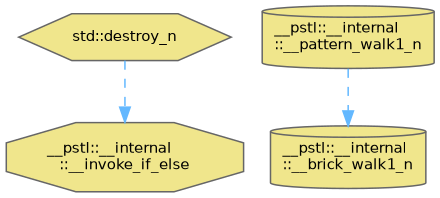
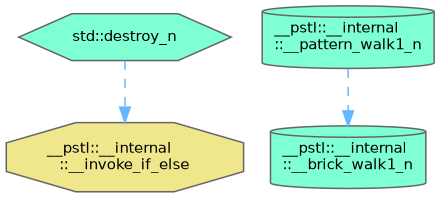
(125, 37) -> (125, 37)
(348, 37) -> (348, 37)
(348, 157) -> (348, 157)
